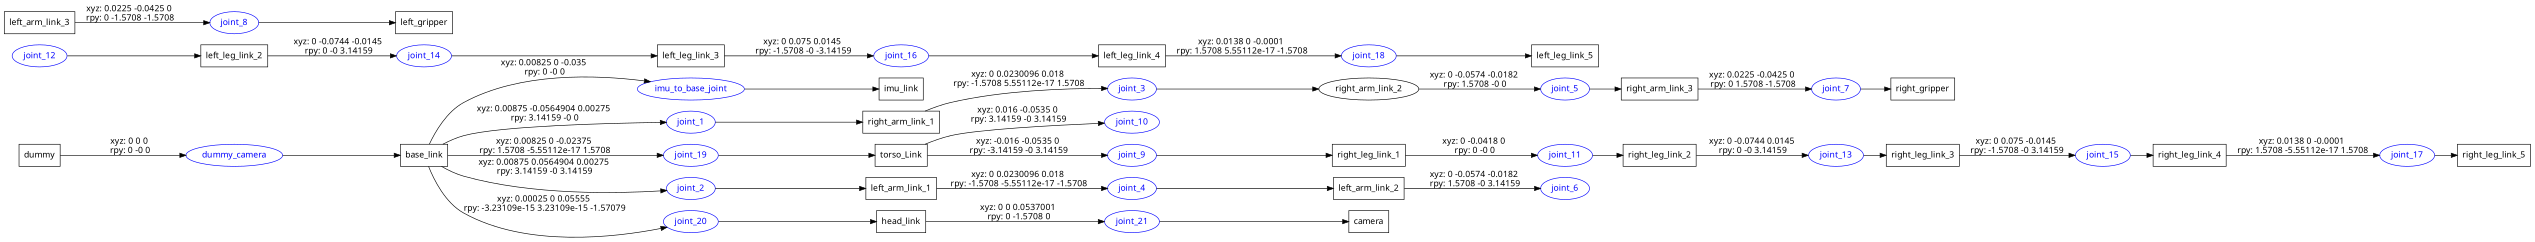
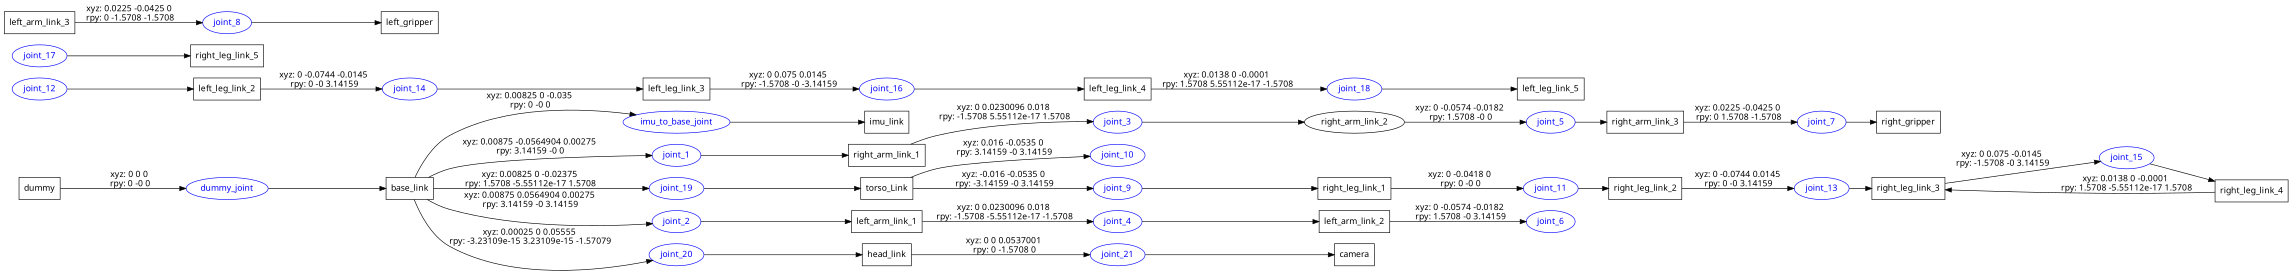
(234, 155) -> (227, 188)
(2300, 155) -> (2083, 193)
